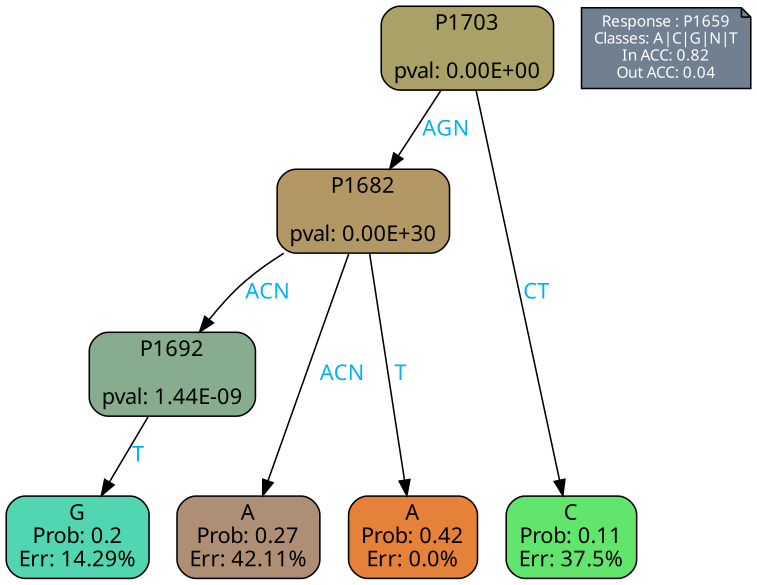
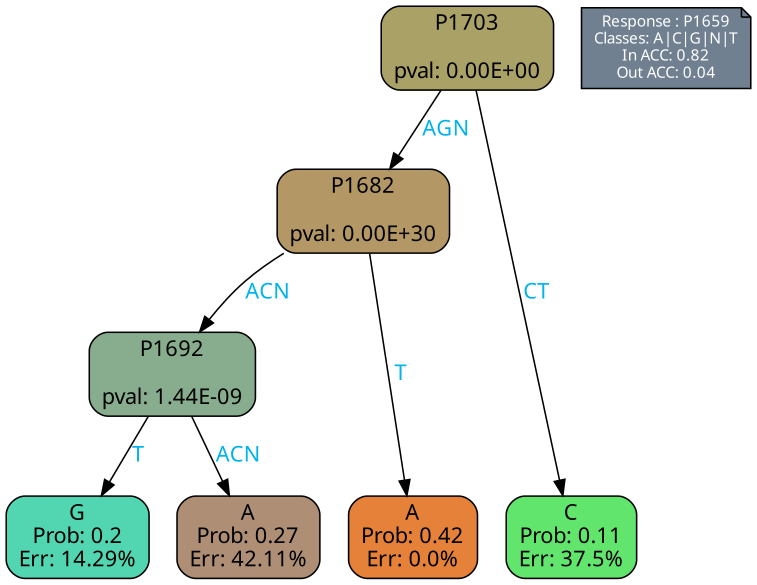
(308, 367) -> (207, 449)
